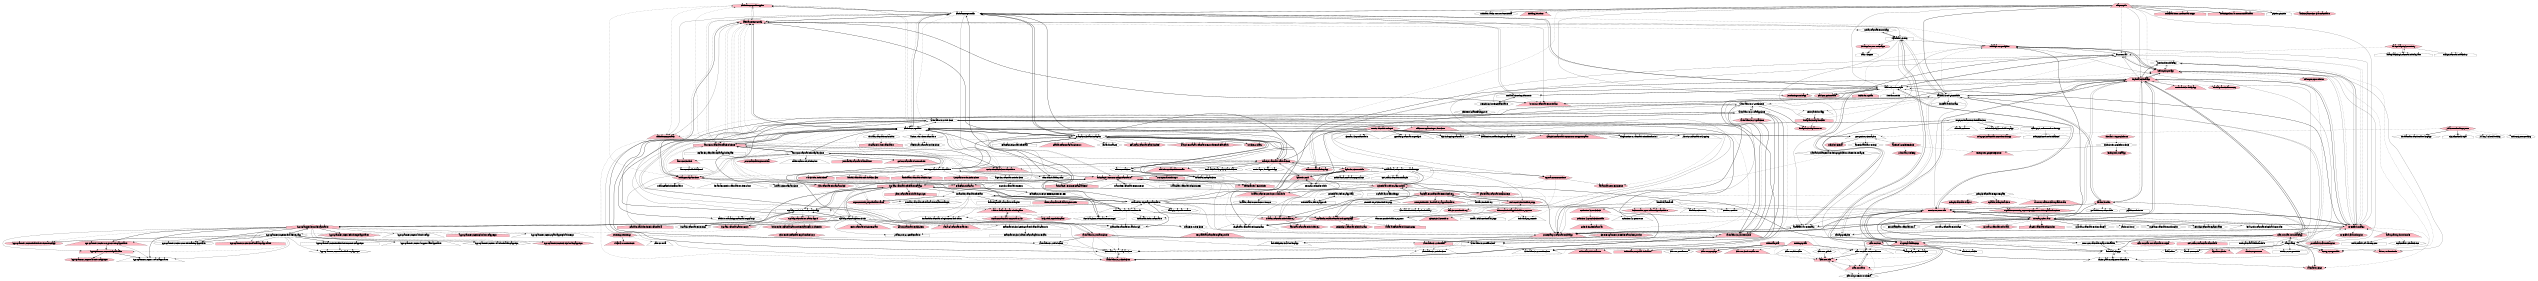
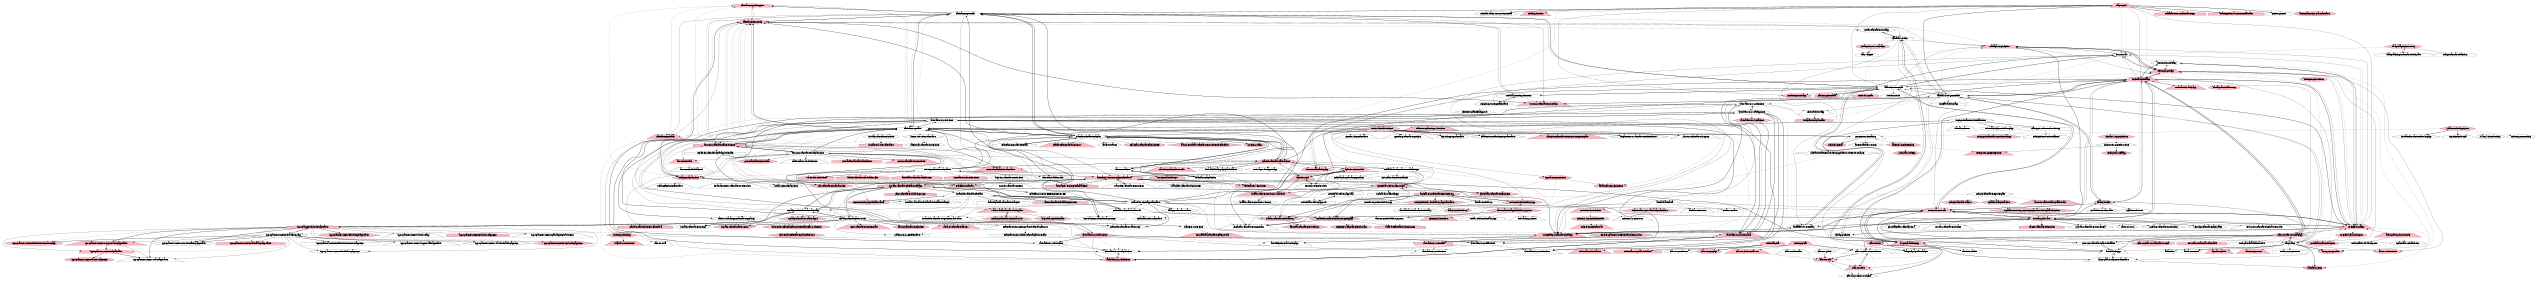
(1810, 129) -> none
(1487, 173) -> none
none -> (1196, 216)
(1996, 227) -> none
(340, 247) -> (574, 231)
